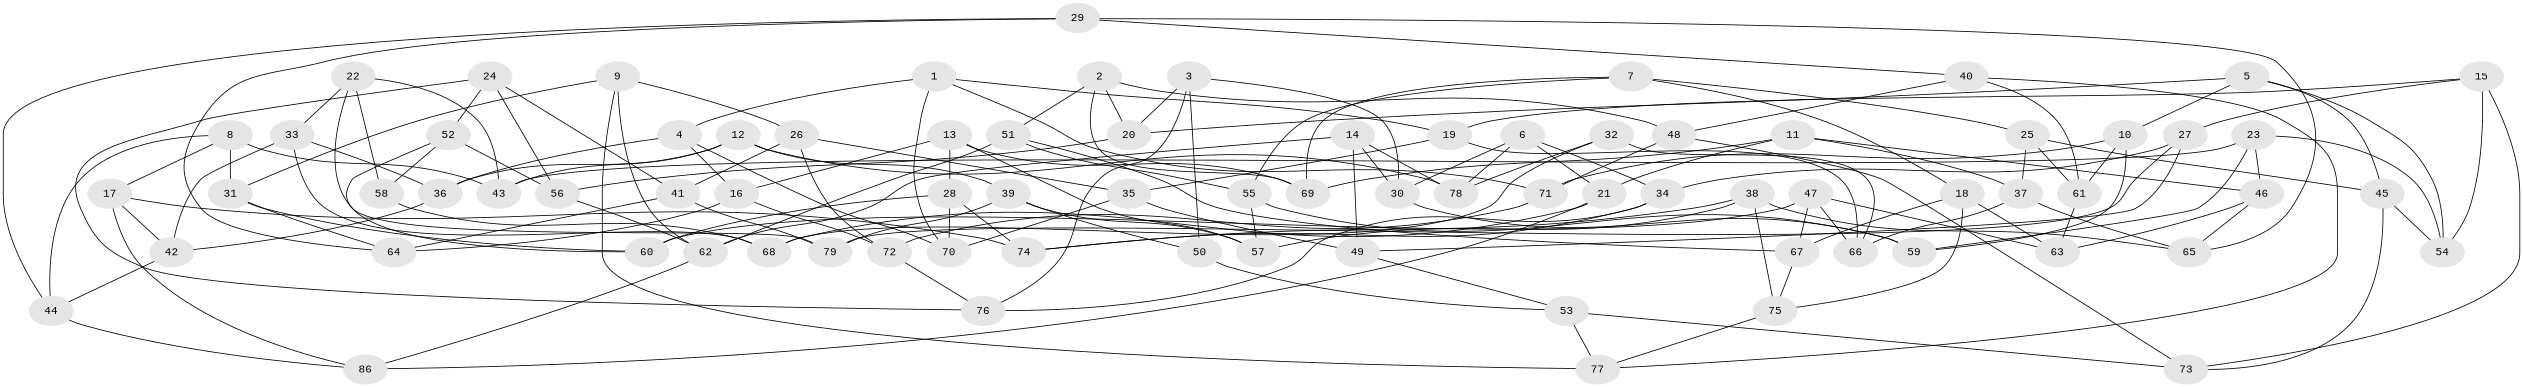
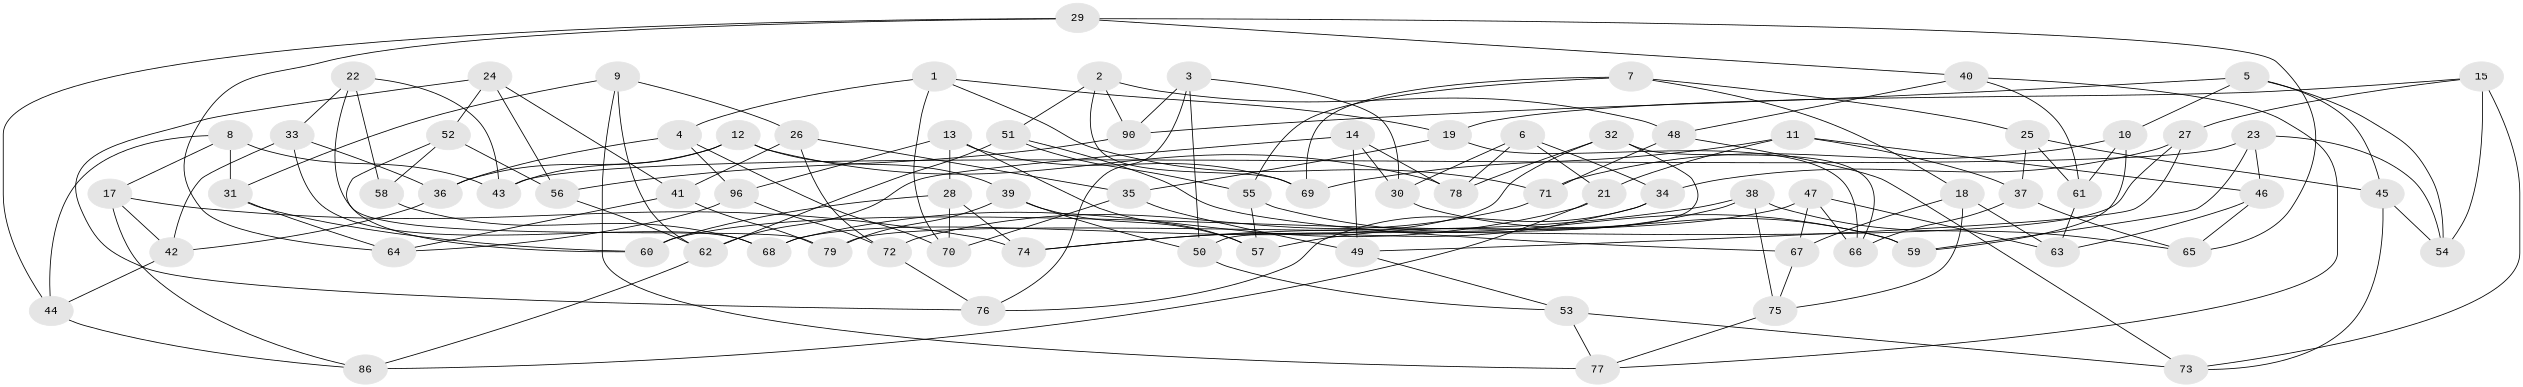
(1129, 135) -> (1129, 135)
(737, 194) -> (737, 194)
none -> (1507, 231)
